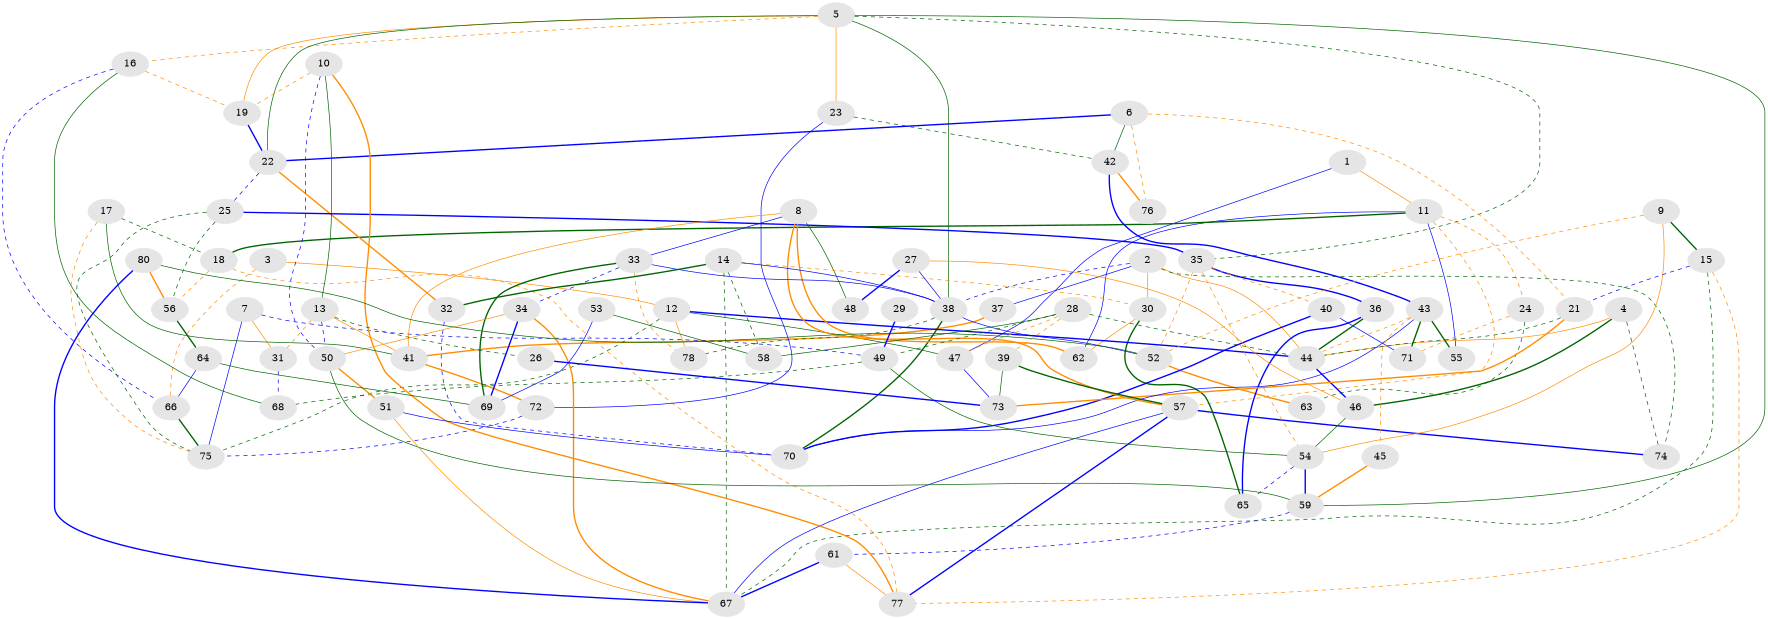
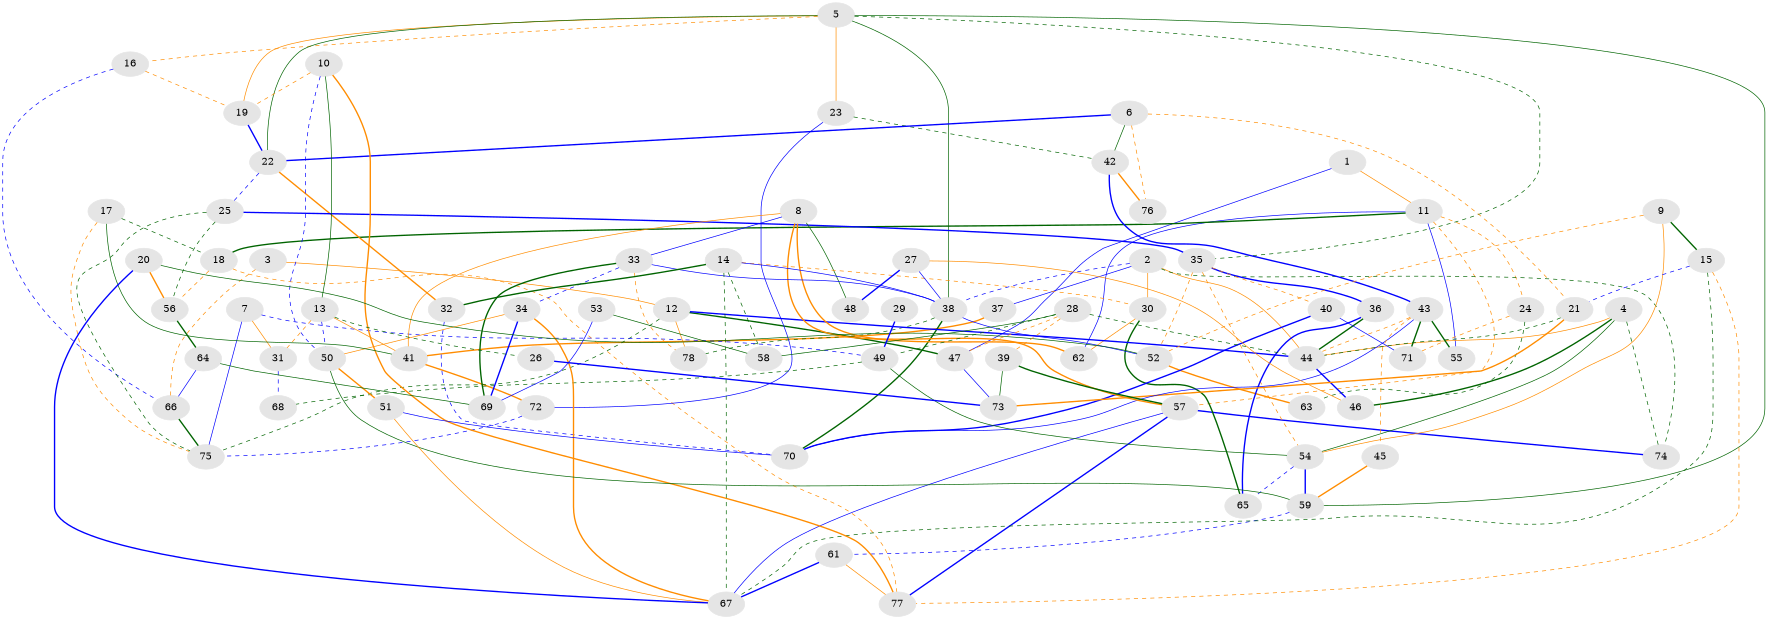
(144, 261) -> (144, 261)
(64, 270) -> none
(808, 330) -> (808, 330)
(1330, 432) -> (1477, 402)
